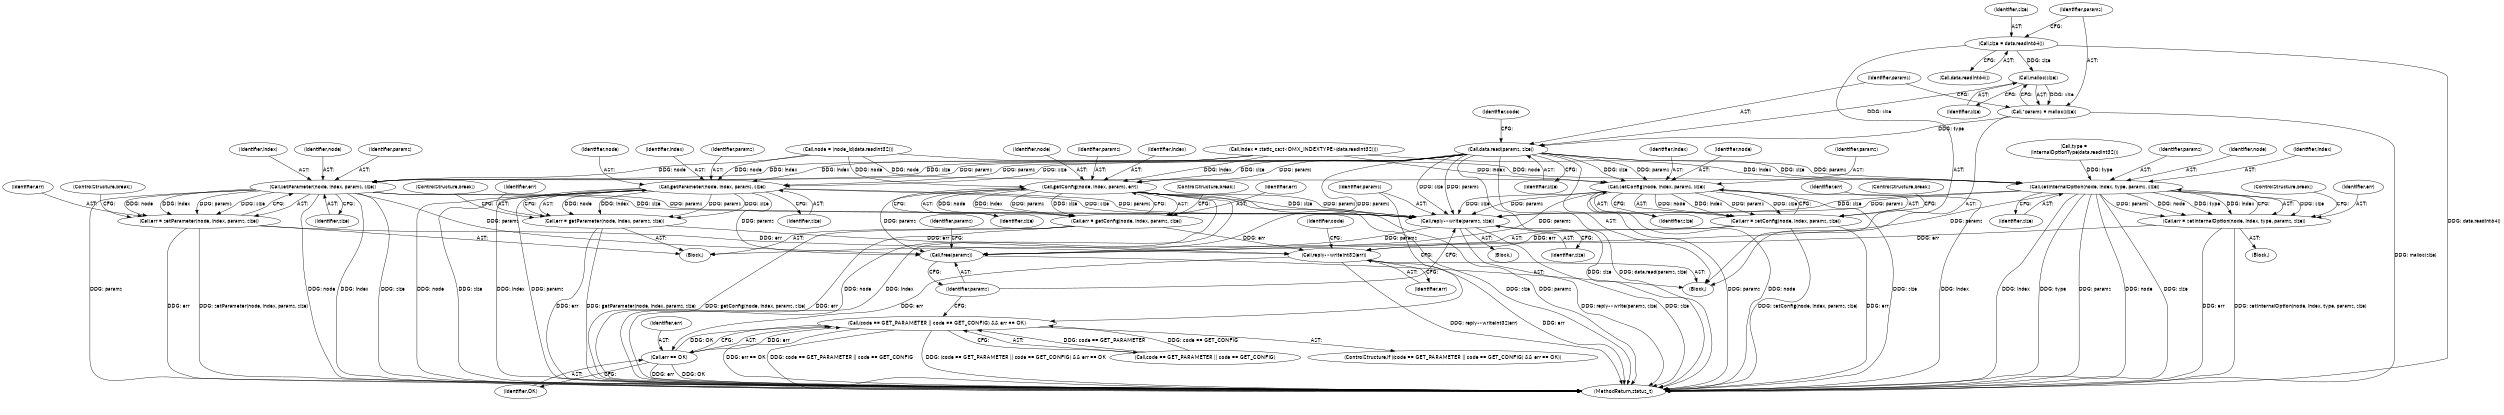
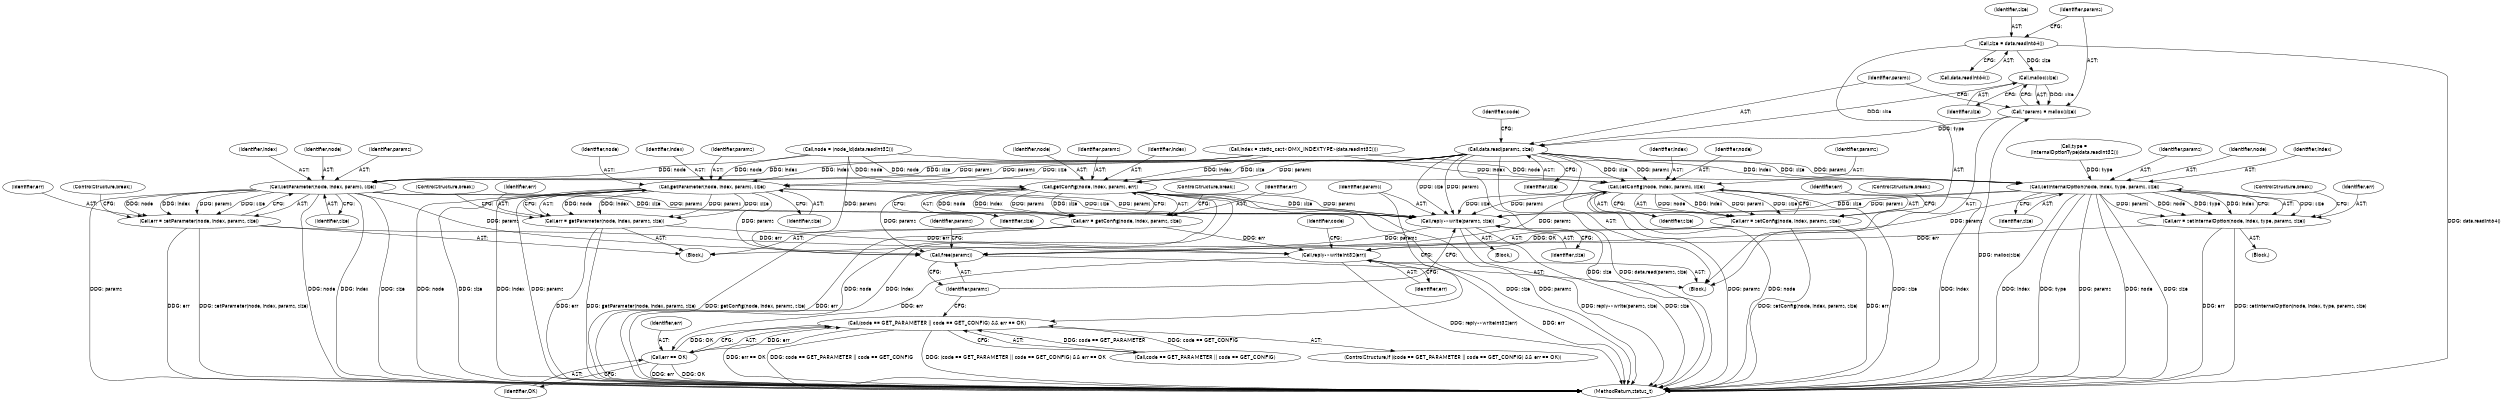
(1270, 222) -> (755, 235)
(1545, 238) -> (1545, 238)
(2297, 381) -> (1951, 374)
